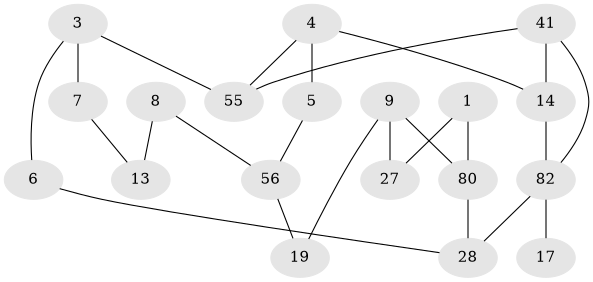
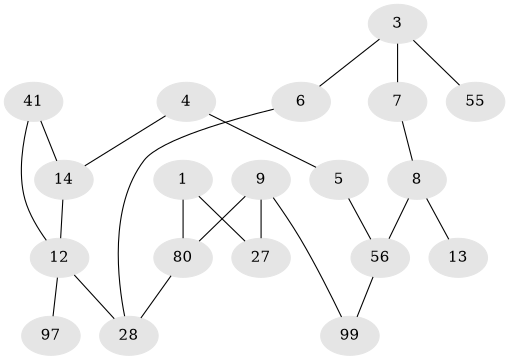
(385, 52) -> none
(273, 63) -> none
(109, 141) -> (407, 141)
(546, 180) -> (60, 258)
(300, 258) -> (350, 336)
(546, 258) -> (51, 336)
